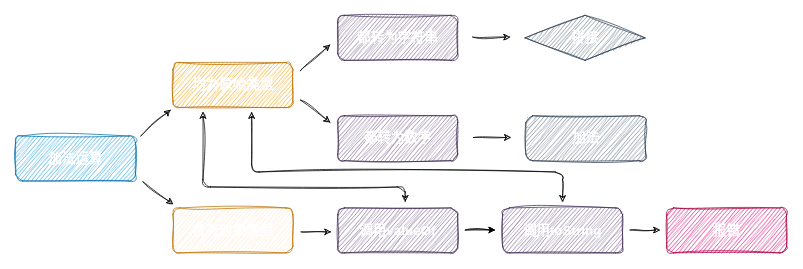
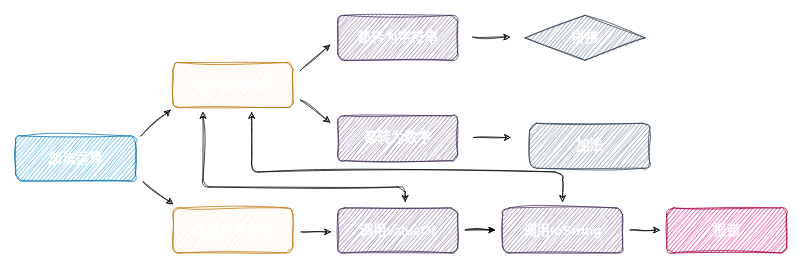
(233, 85) -> (233, 85)
(586, 138) -> (590, 146)
